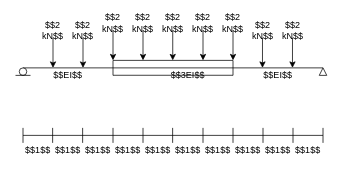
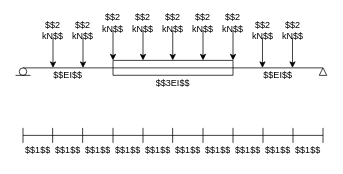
(188, 75) -> (173, 83)
